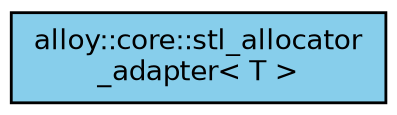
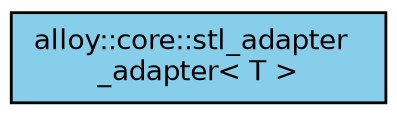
(199, 58) -> (199, 58)
